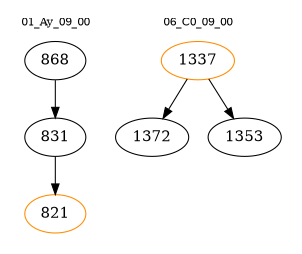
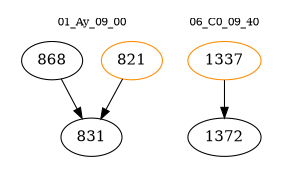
(198, 23) -> (224, 23)
(245, 137) -> none
(55, 170) -> (114, 94)
